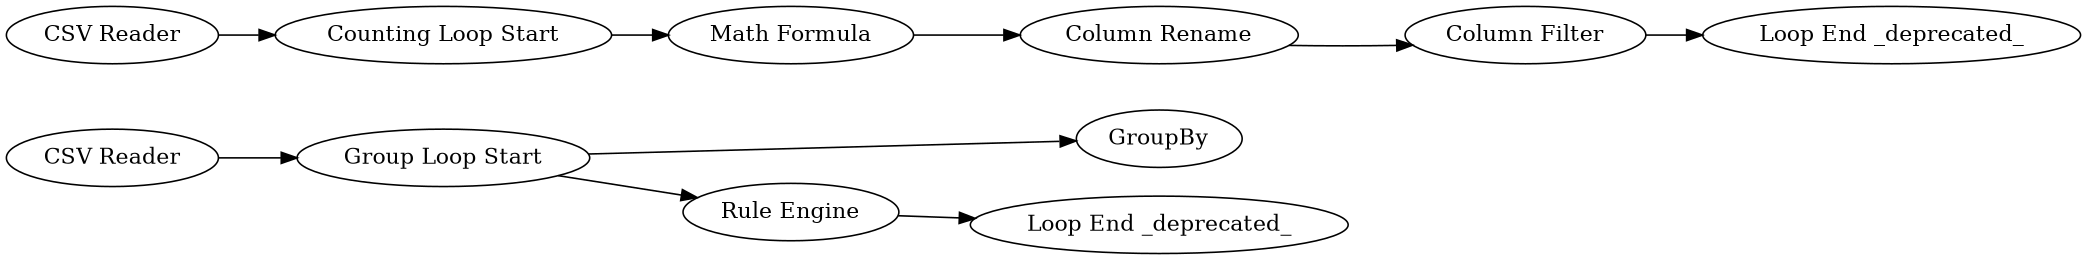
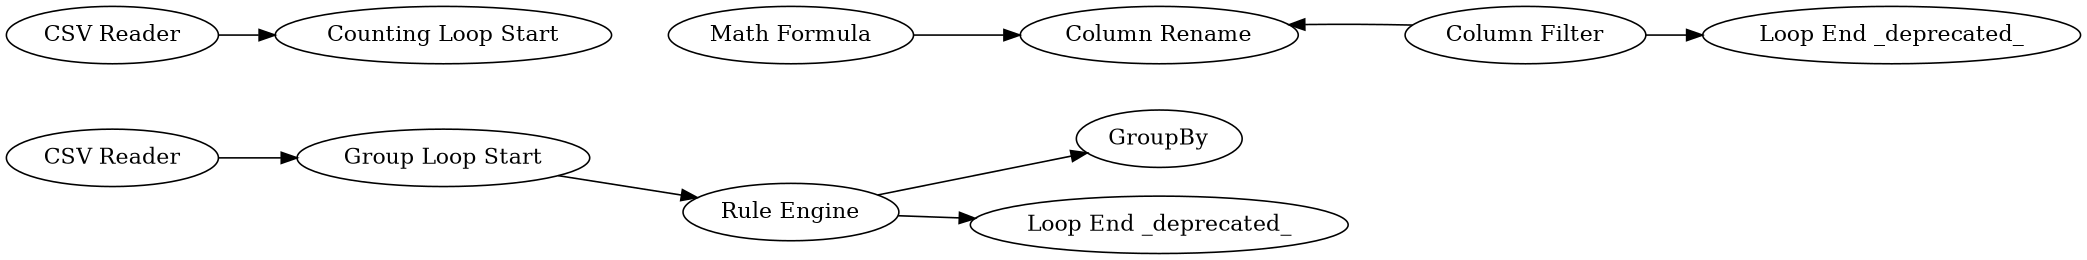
(632, 35) -> none
(1343, 46) -> (1359, 24)
(824, 148) -> (974, 176)
